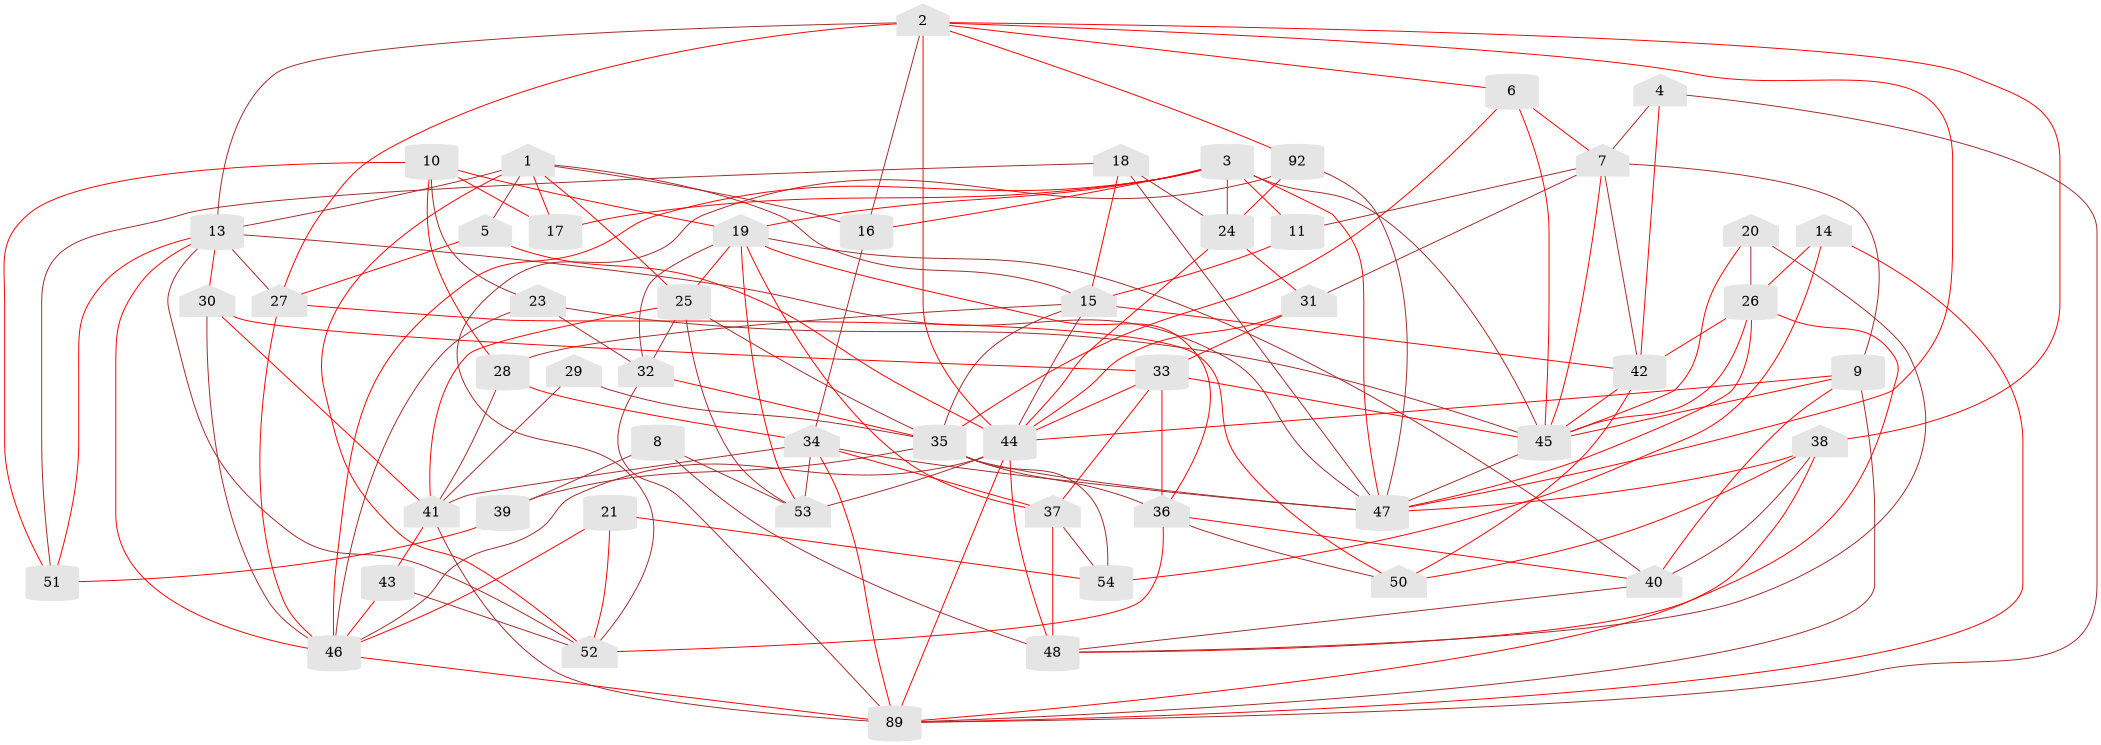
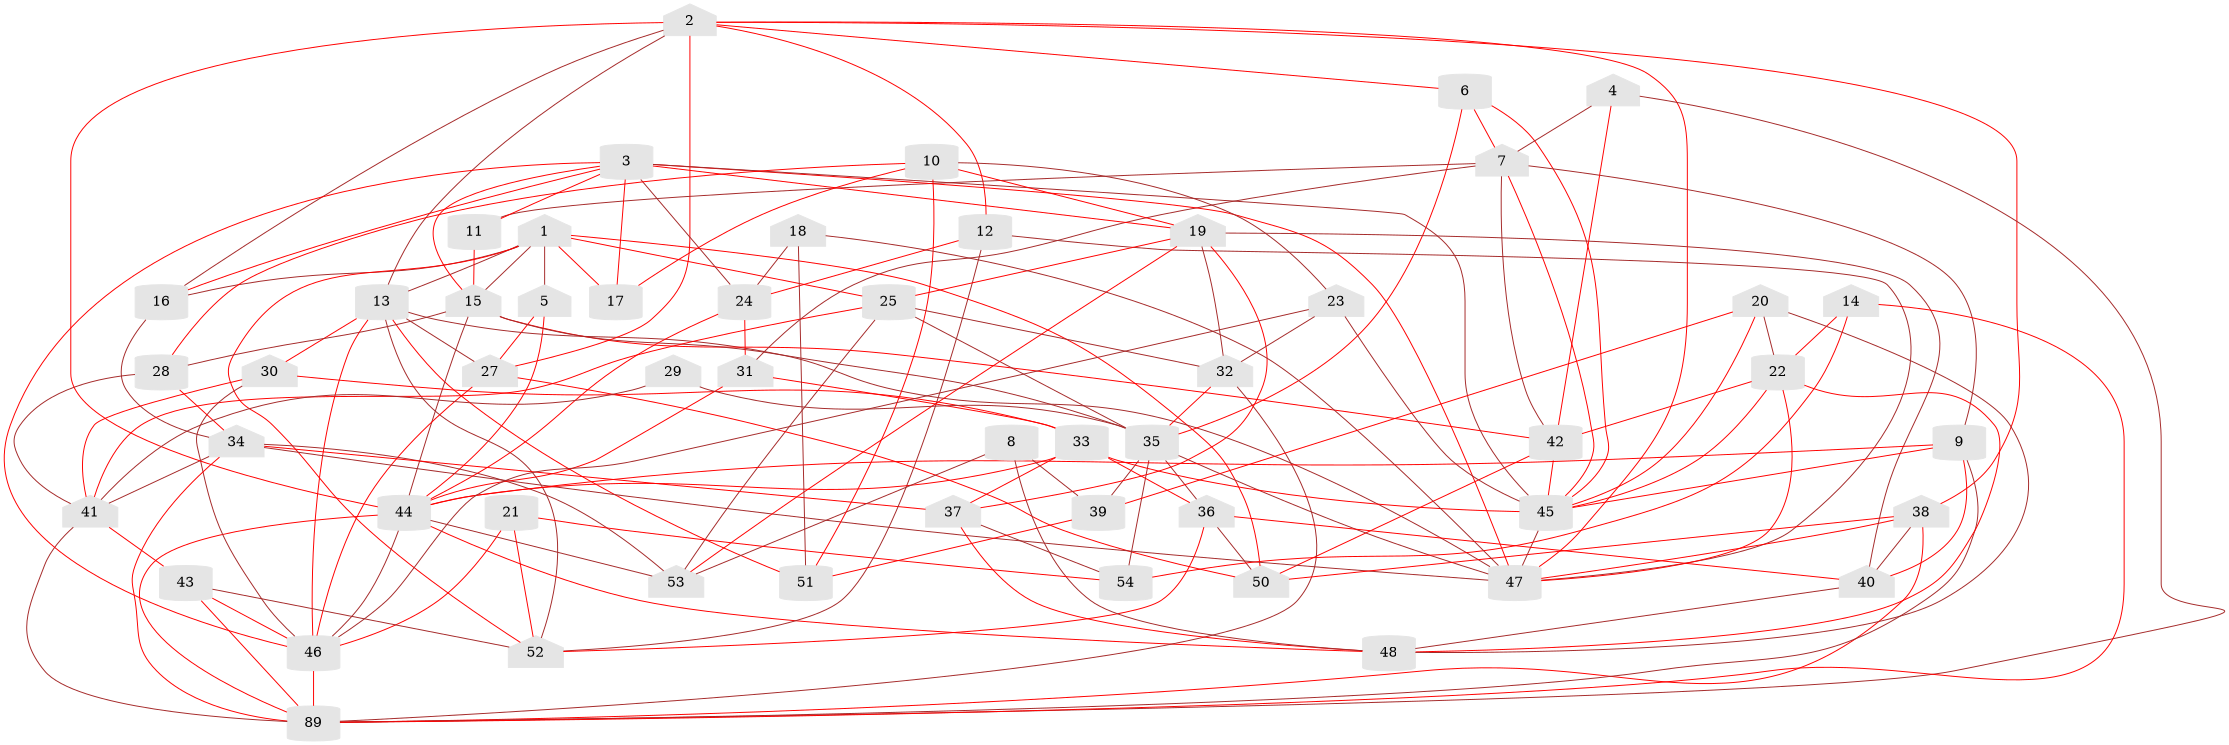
(1298, 162) -> (985, 232)
(1105, 231) -> (476, 194)
none -> (975, 302)
(1751, 302) -> (1778, 372)
(1030, 314) -> none
none -> (1429, 408)
none -> (250, 653)
